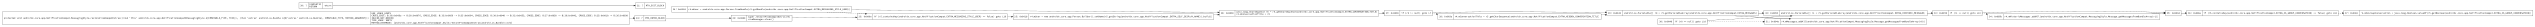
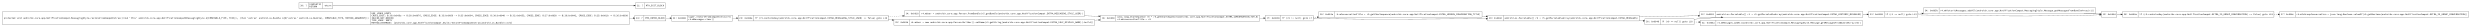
(846, 13) -> (895, 16)
(1754, 17) -> (1641, 21)
